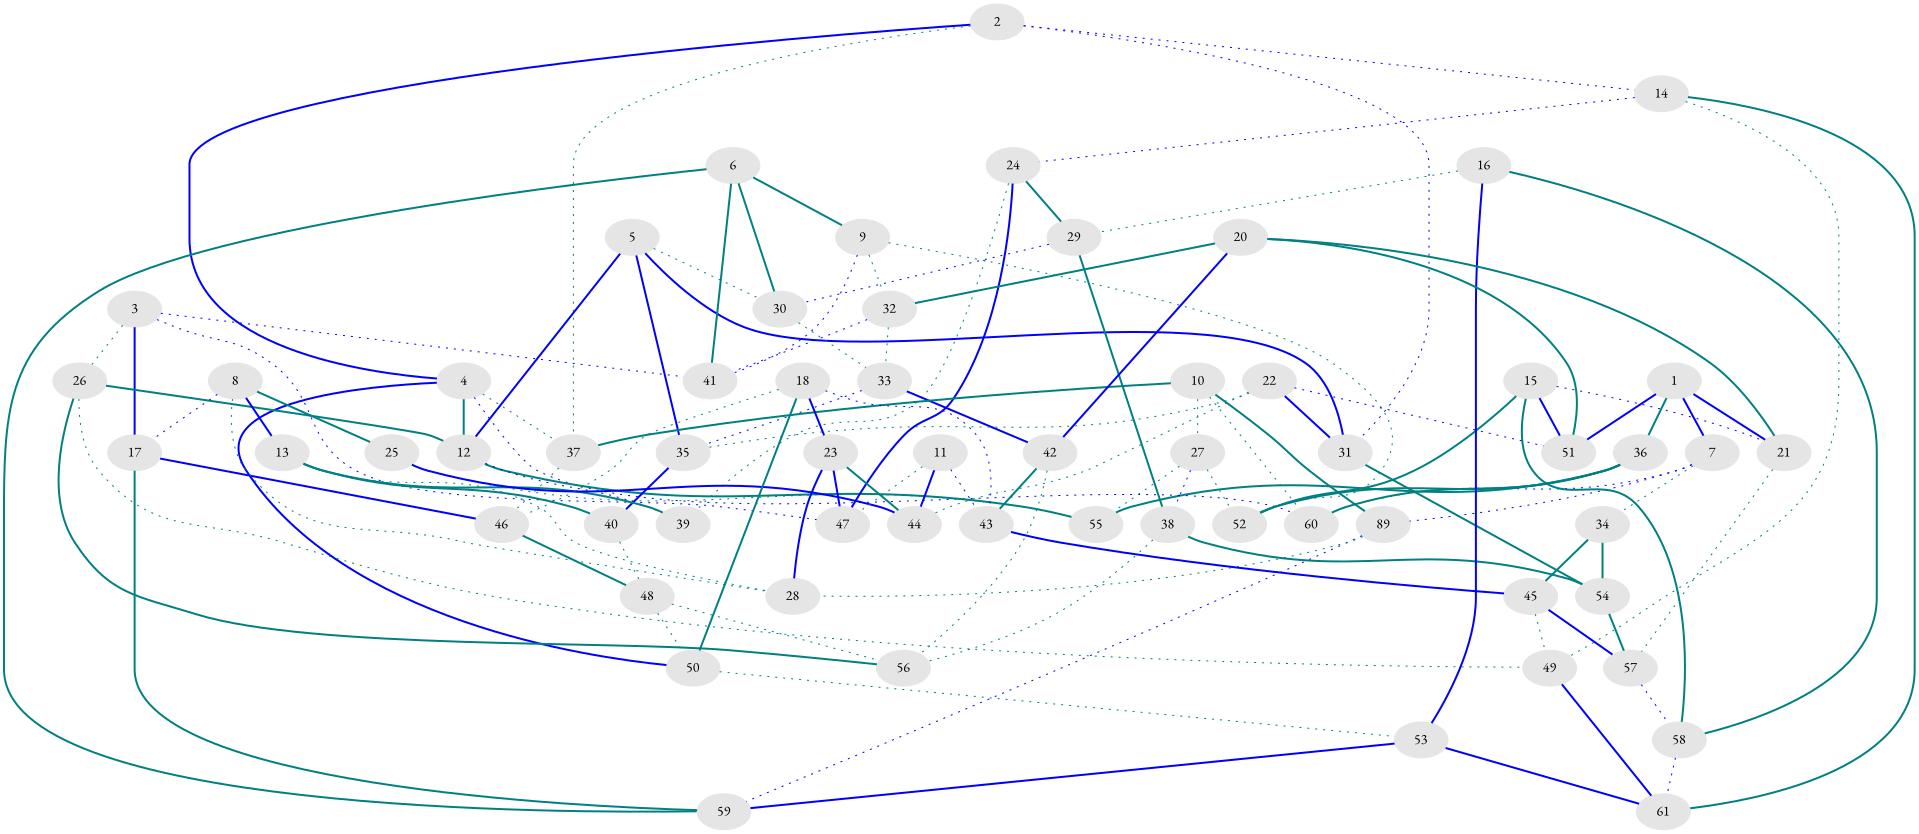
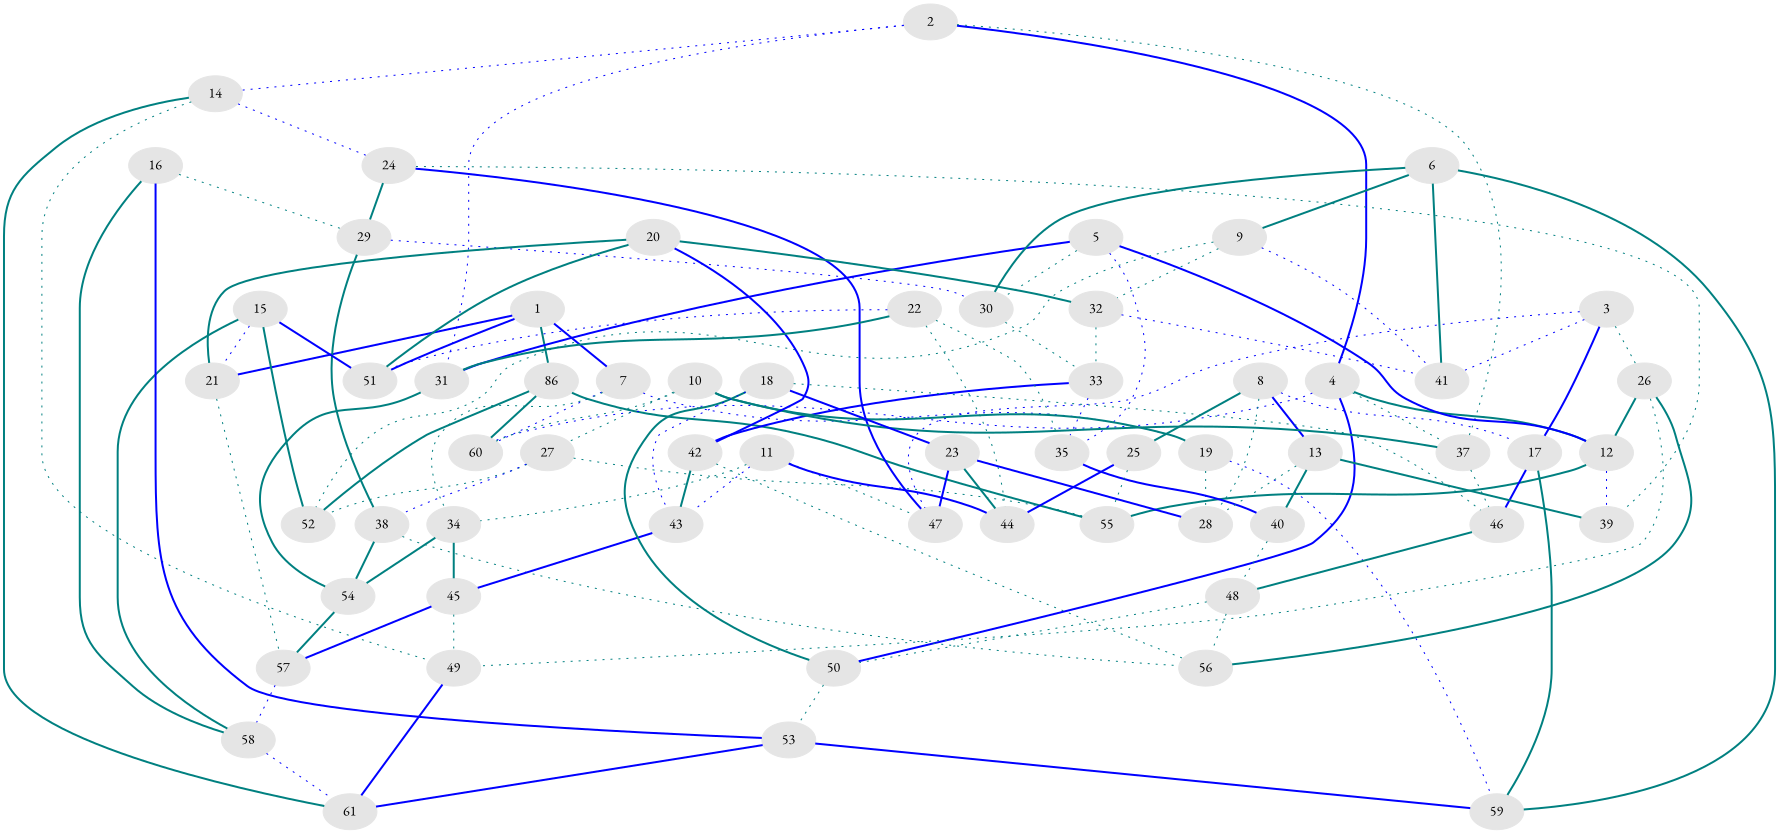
(658, 345) -> (1145, 356)
(1307, 417) -> (676, 339)
(1640, 453) -> (551, 381)
none -> (615, 500)
(1383, 525) -> (1206, 453)
